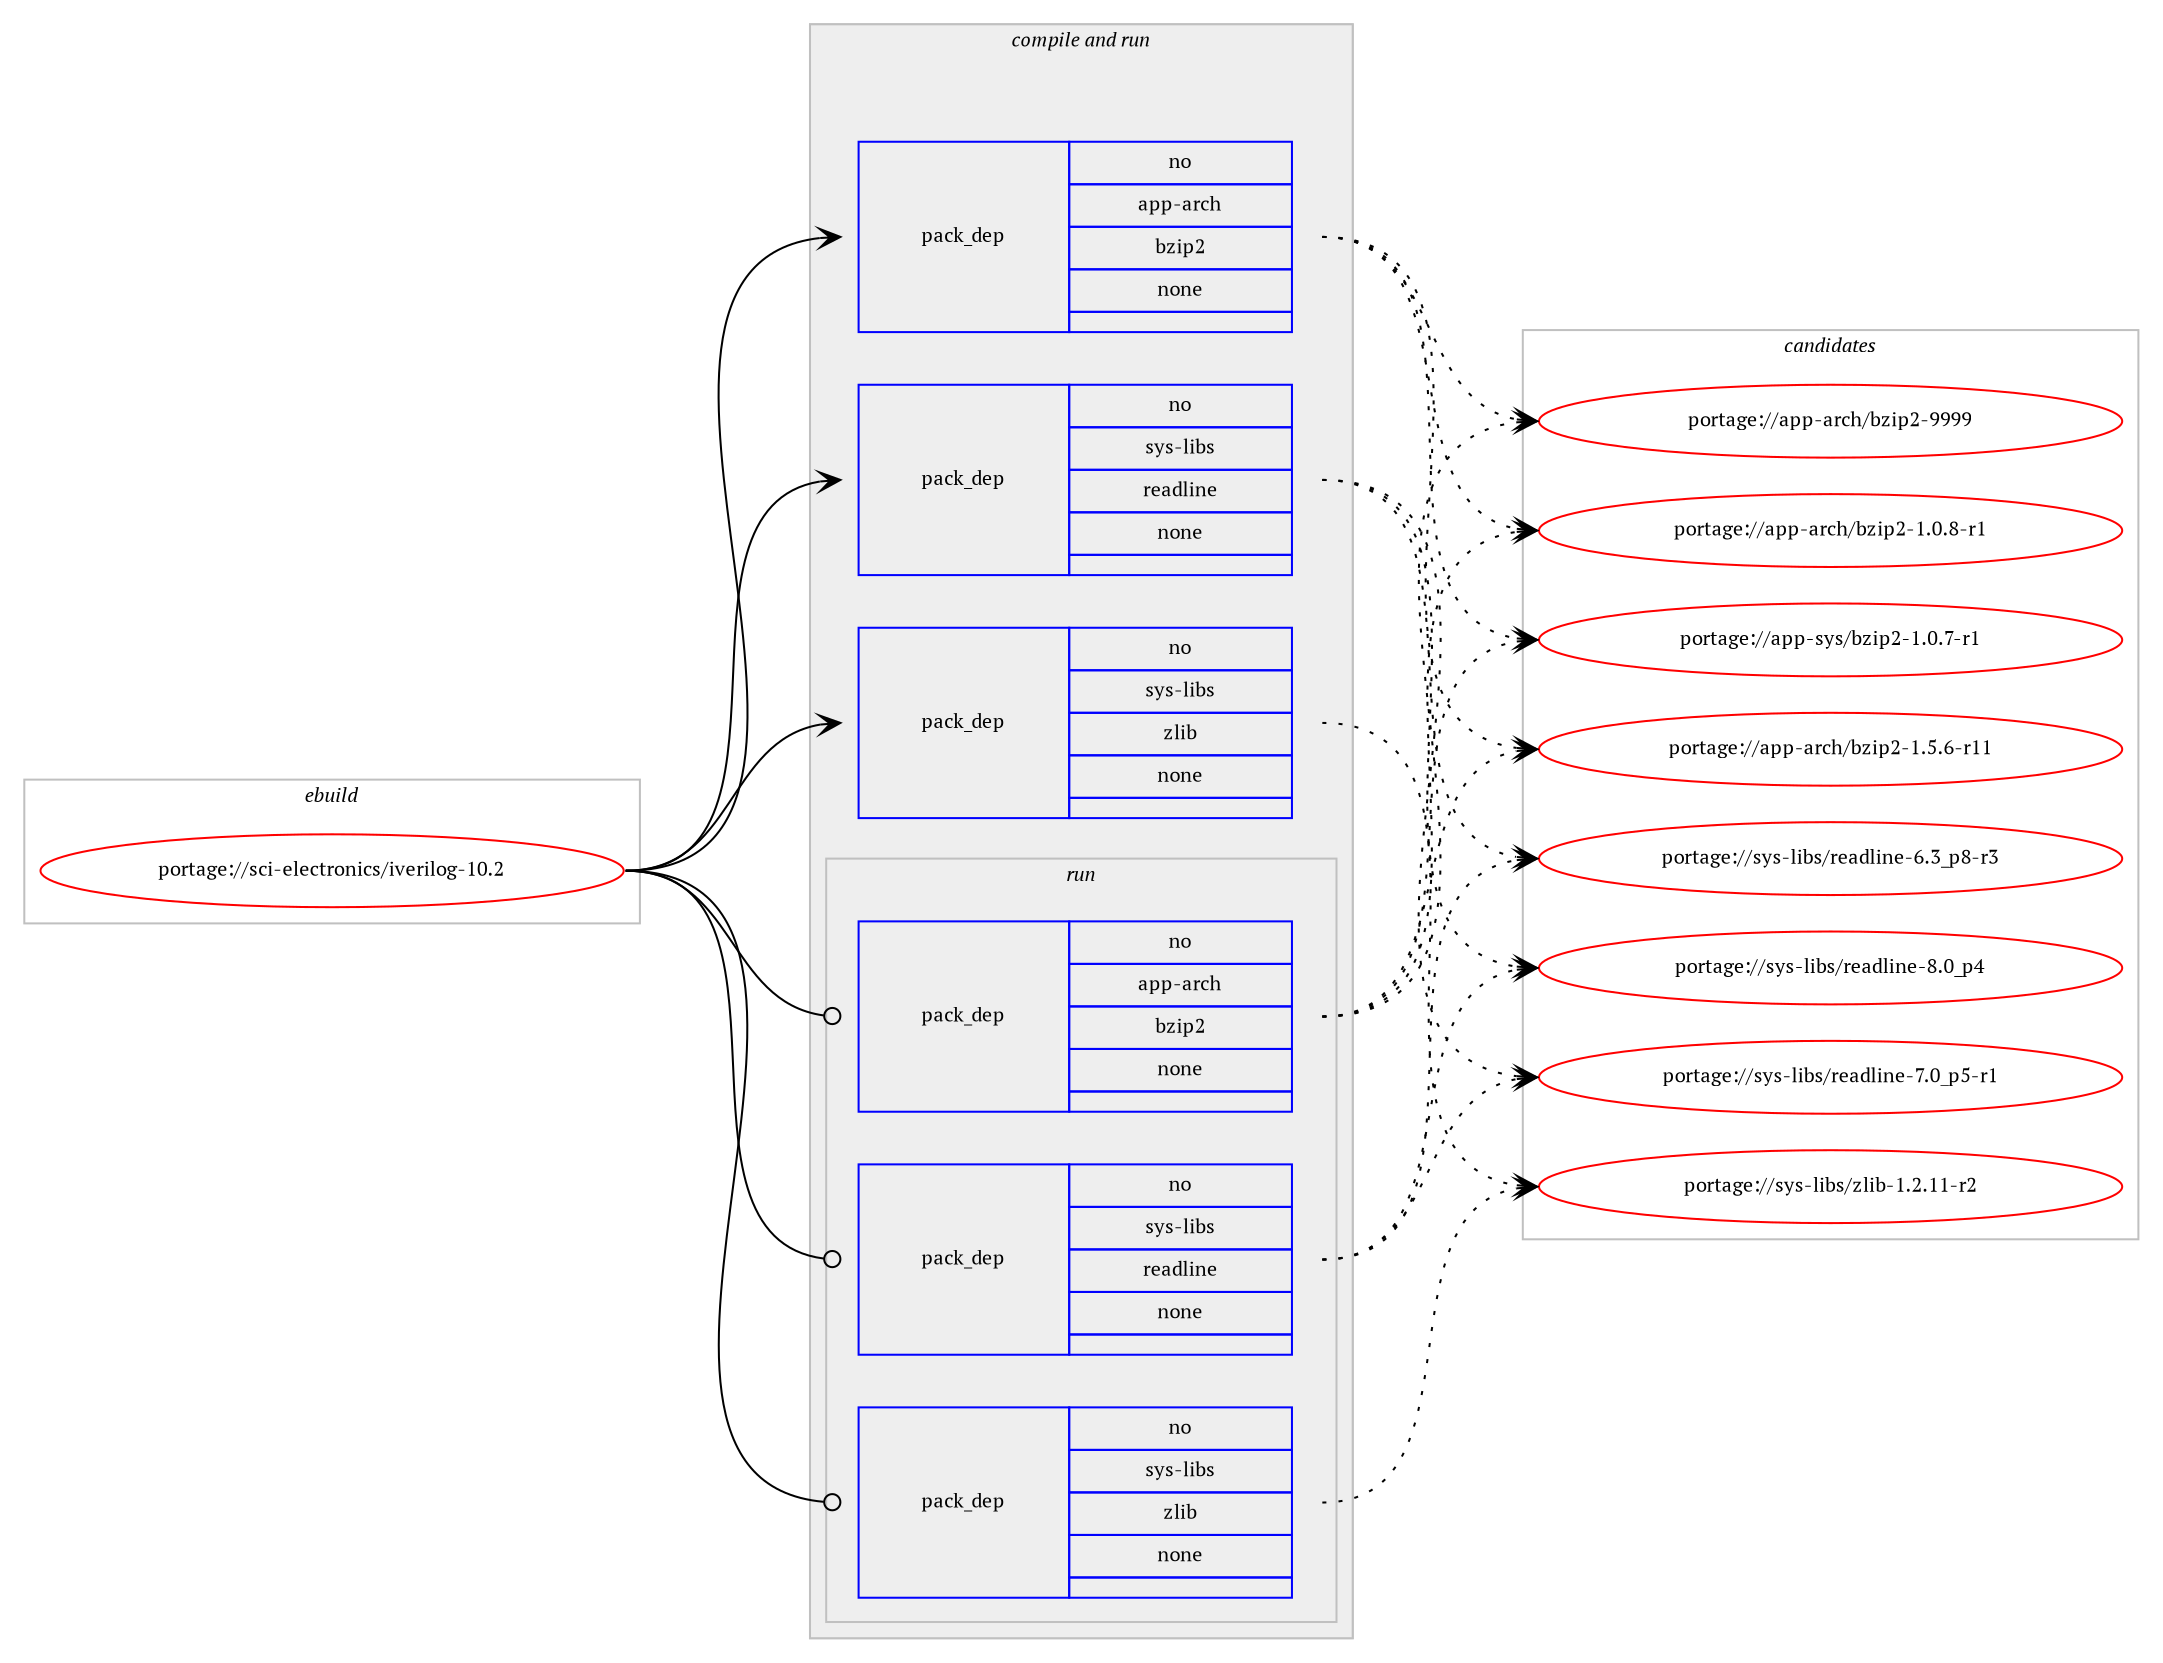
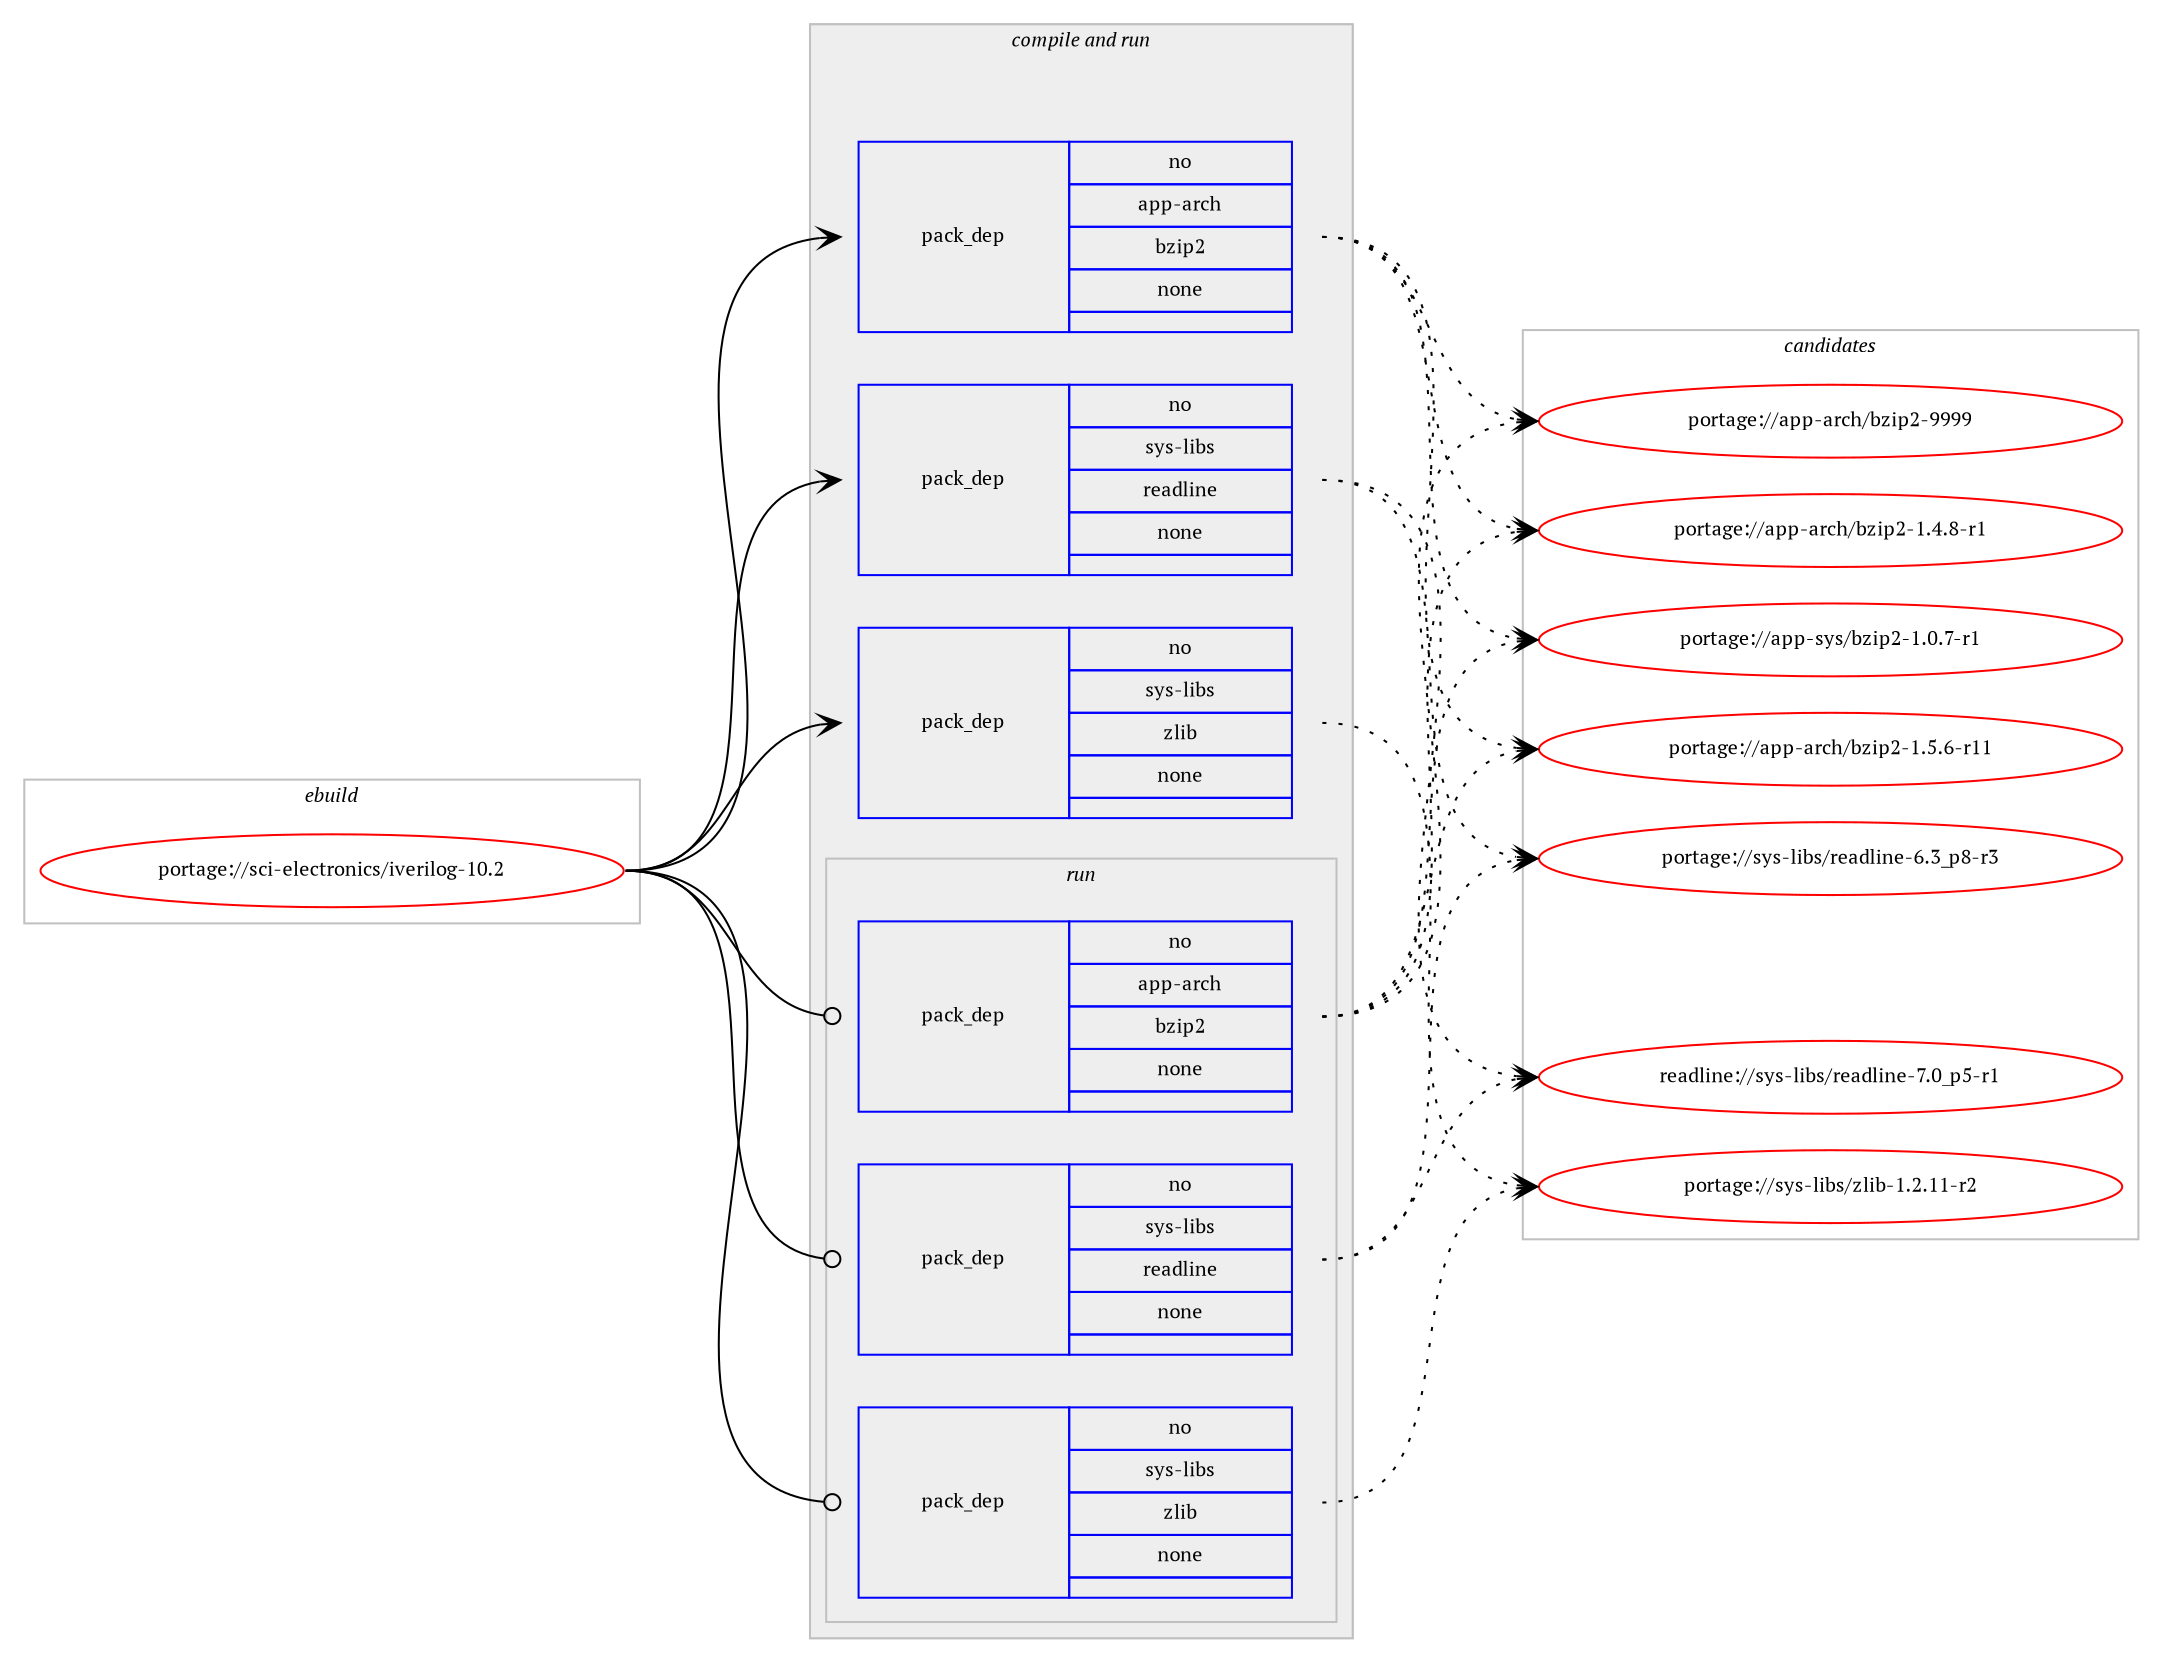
(1831, 531) -> (1831, 531)
(1831, 968) -> none
(1831, 1077) -> (1831, 1077)
